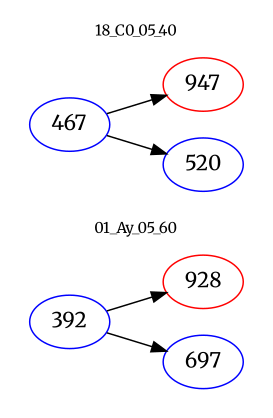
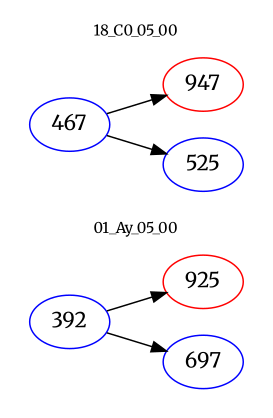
(136, 32) -> (136, 32)
(203, 165) -> (203, 165)
(136, 229) -> (136, 229)
(203, 282) -> (203, 282)
